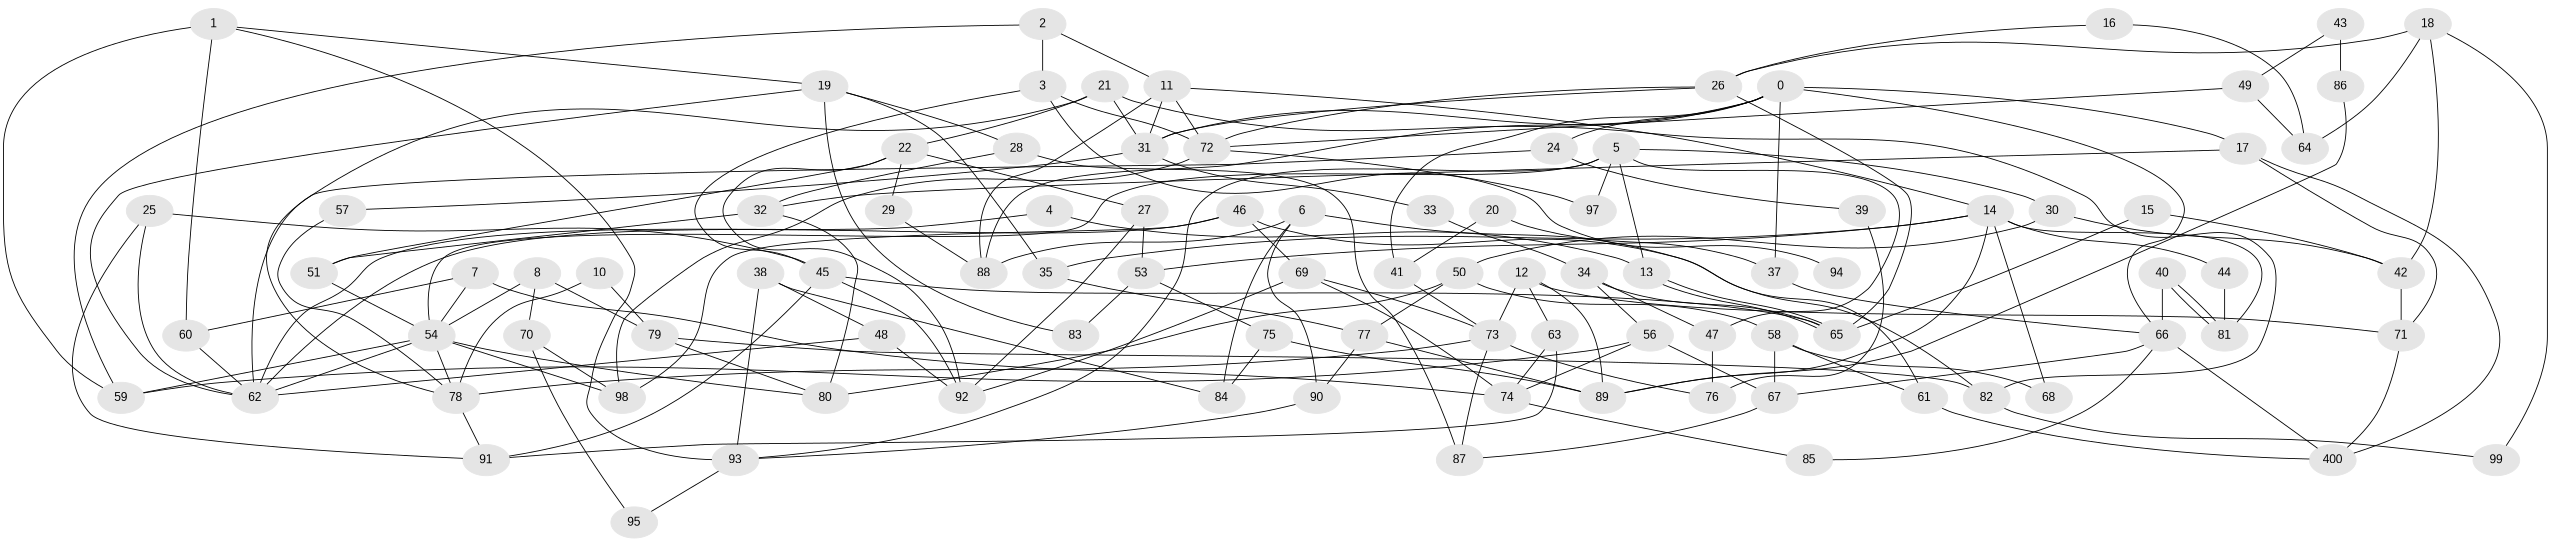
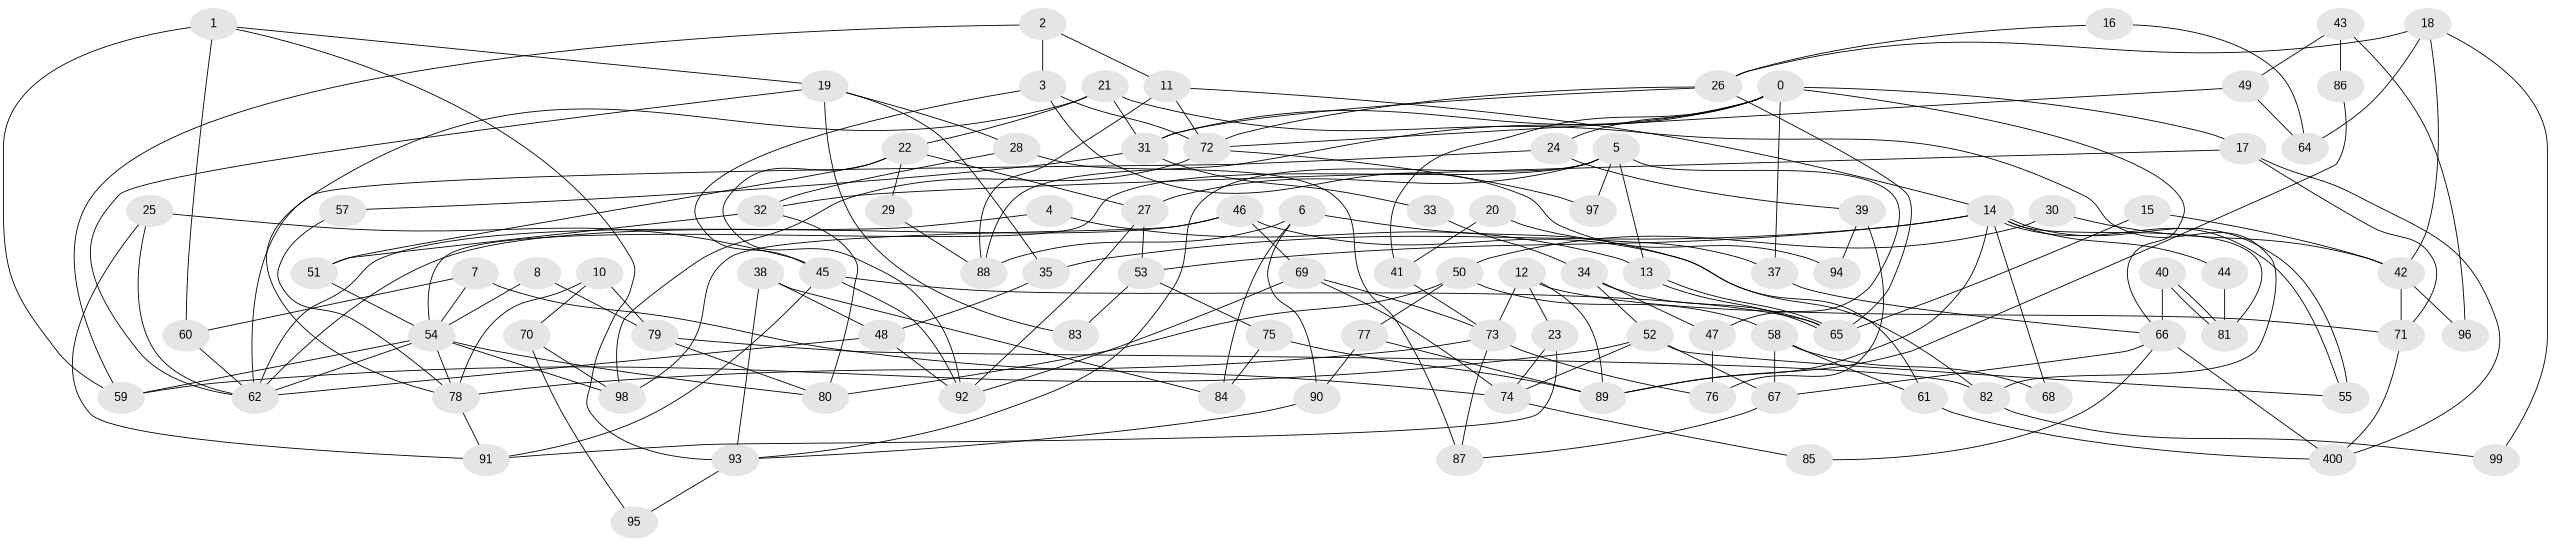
(1156, 117) -> none
(1879, 167) -> (1381, 181)
none -> (1850, 241)
(1185, 301) -> (959, 310)
(532, 306) -> (559, 308)
(1555, 336) -> (1555, 336)
(1650, 336) -> (1650, 336)
none -> (2465, 336)
none -> (2346, 398)
